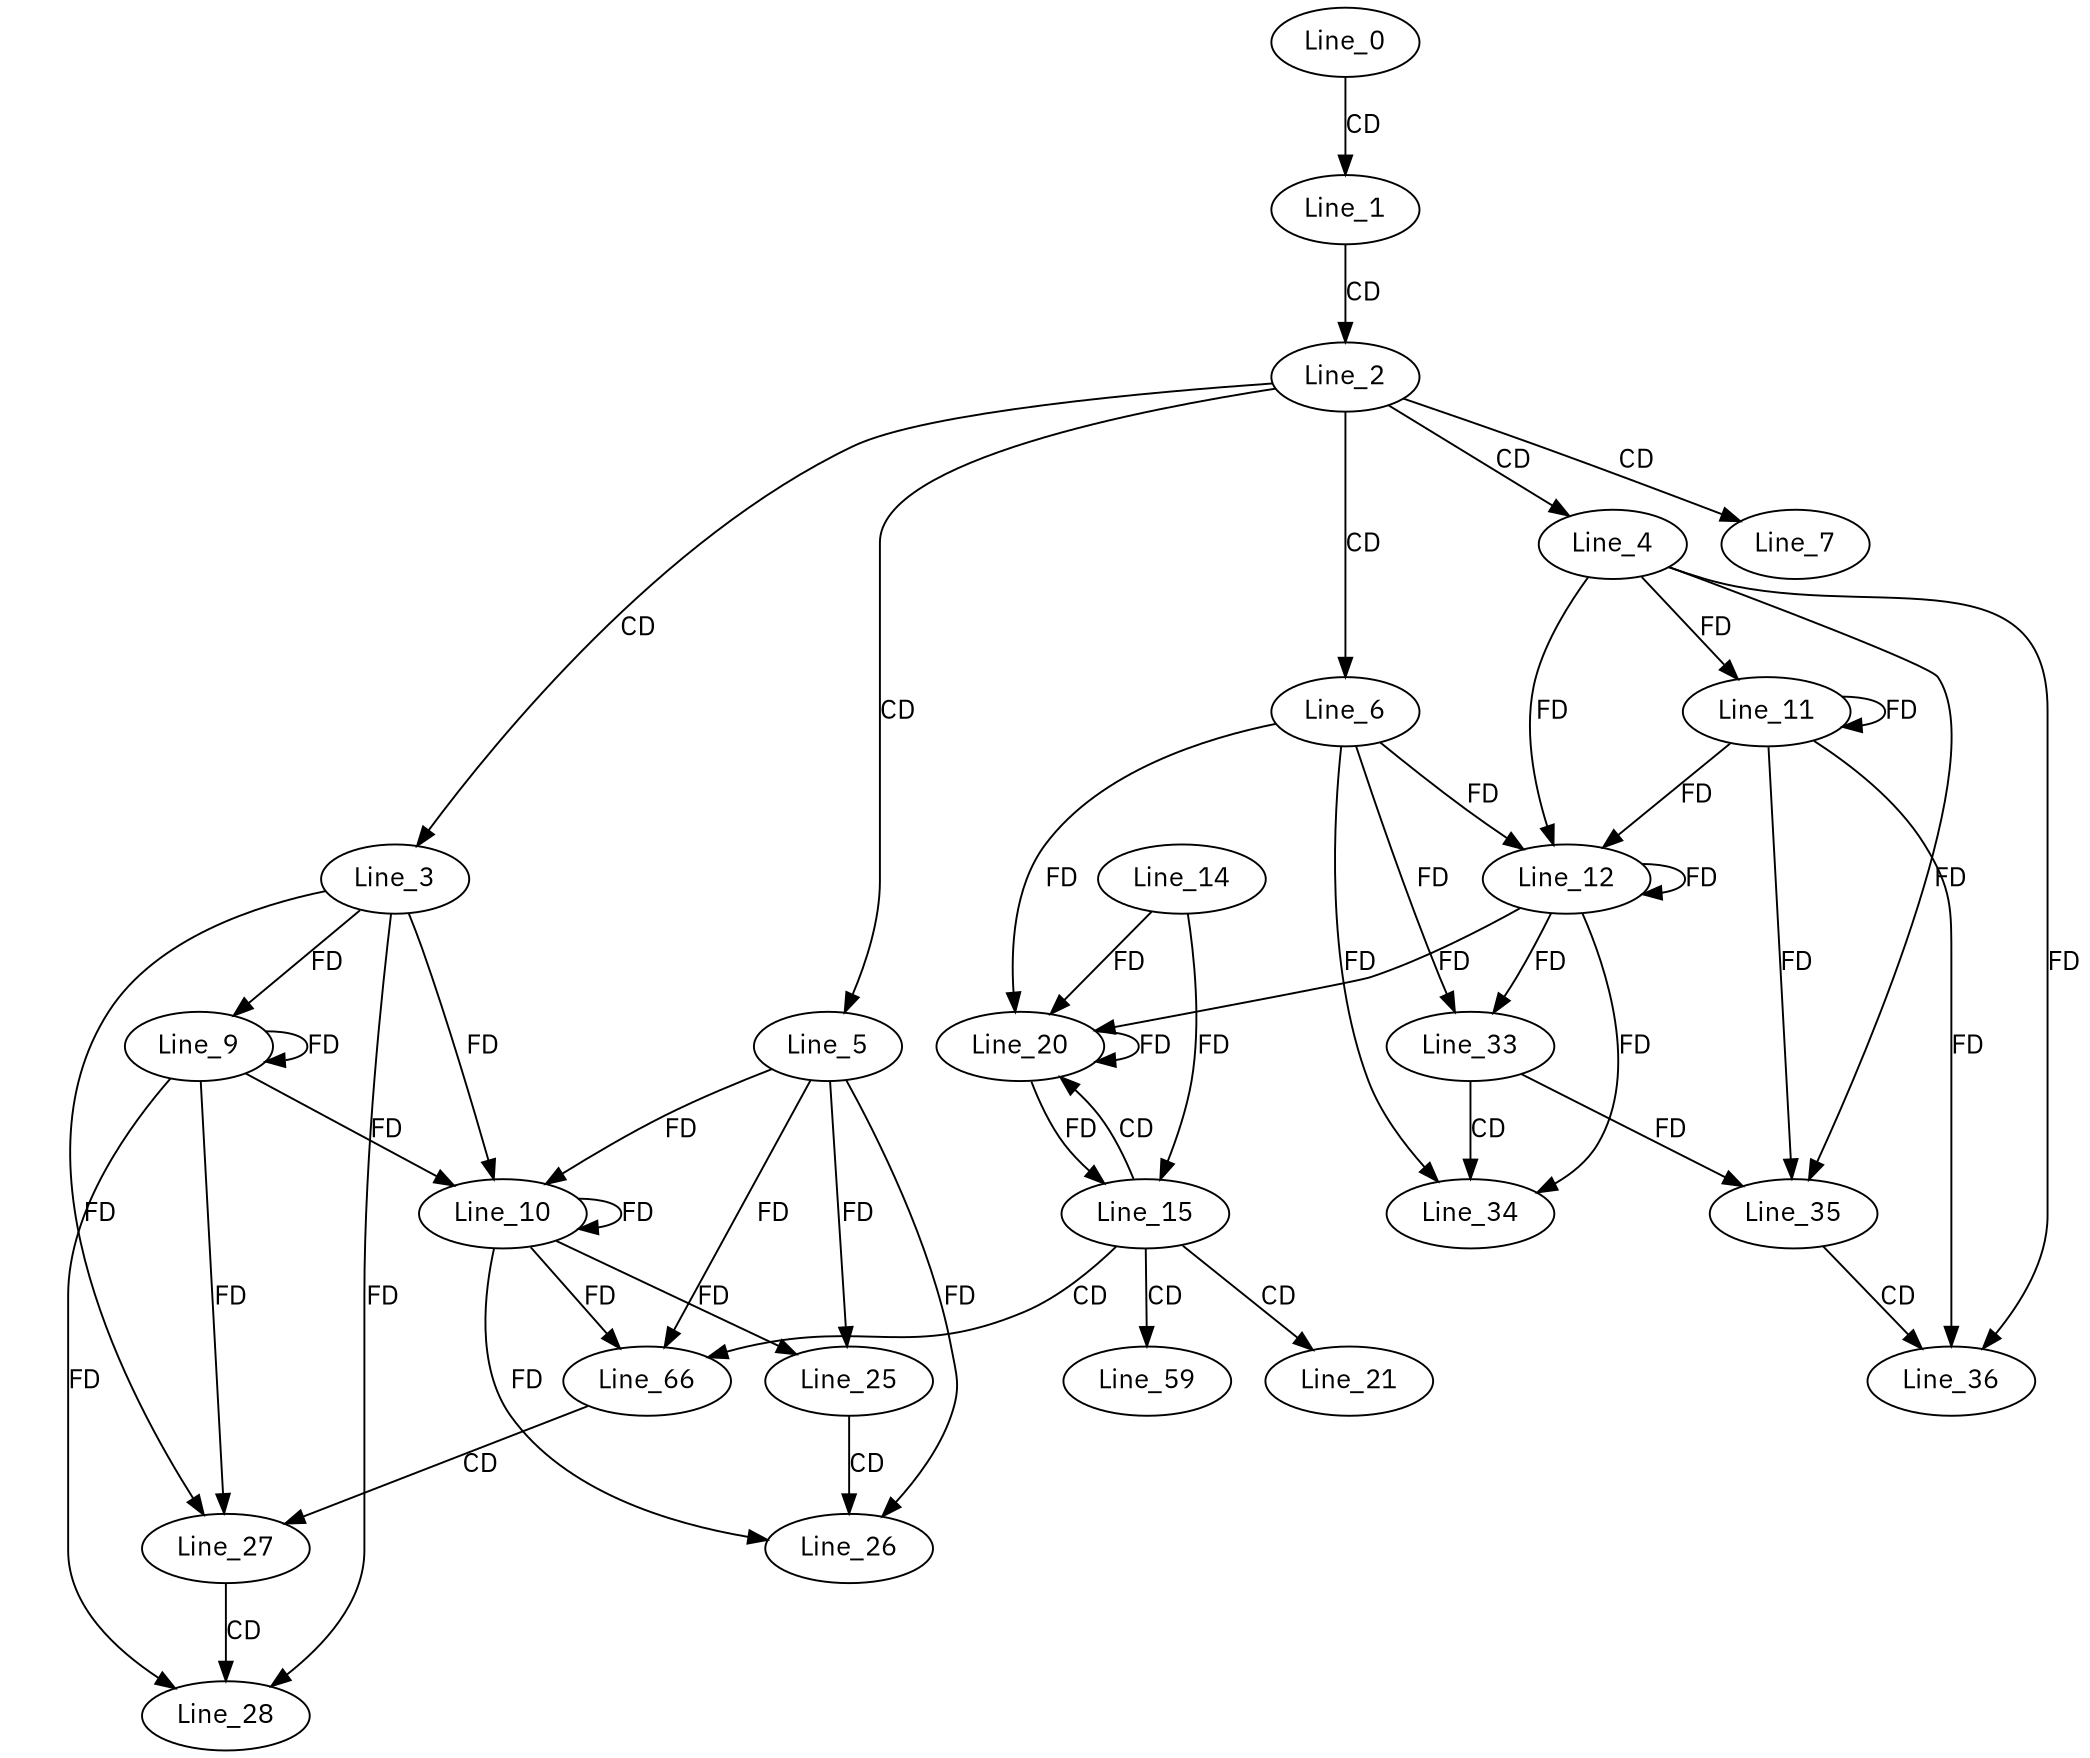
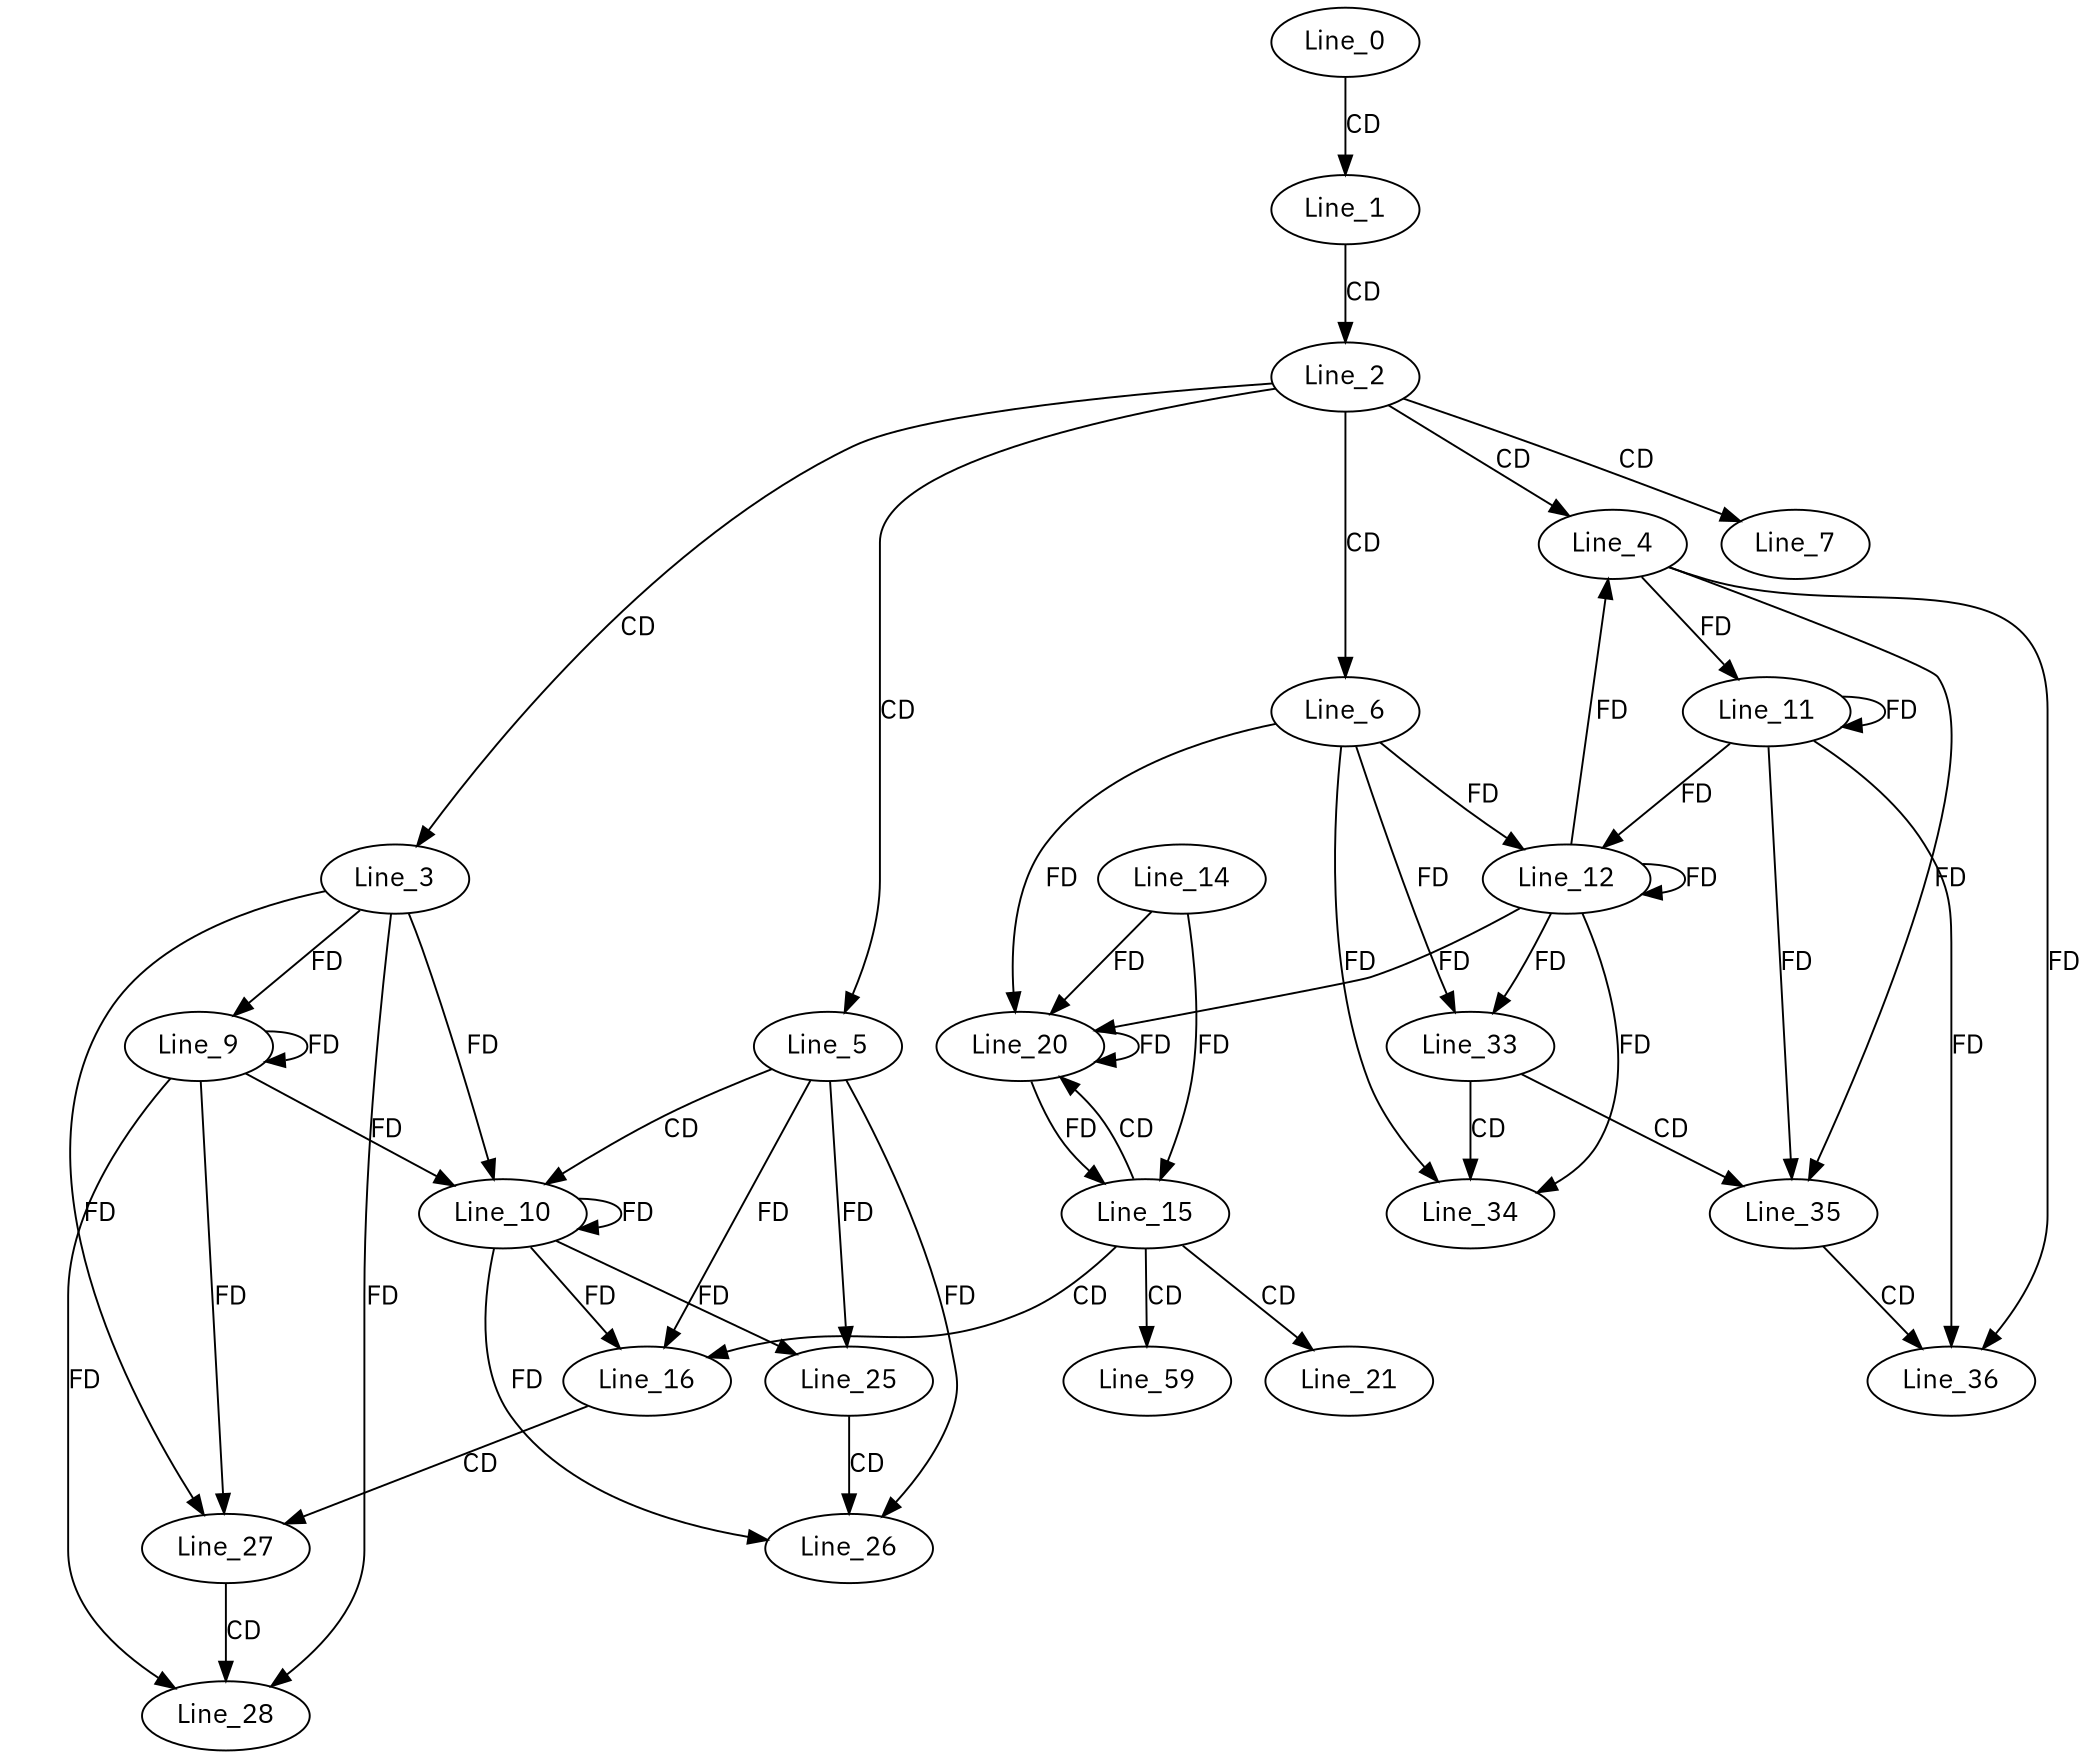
(1532, 696) -> (1588, 722)
(682, 1130) -> (682, 1130)
(1671, 1130) -> (1671, 1130)
(647, 1381) -> (647, 1381)
